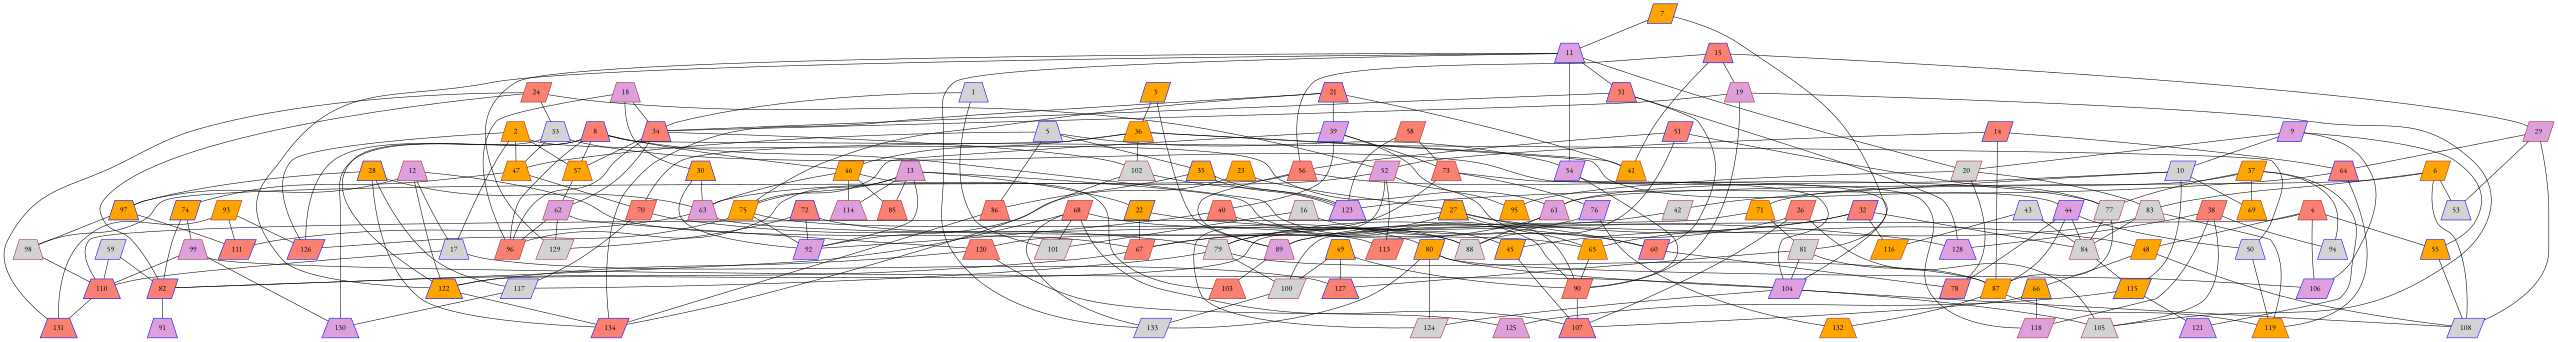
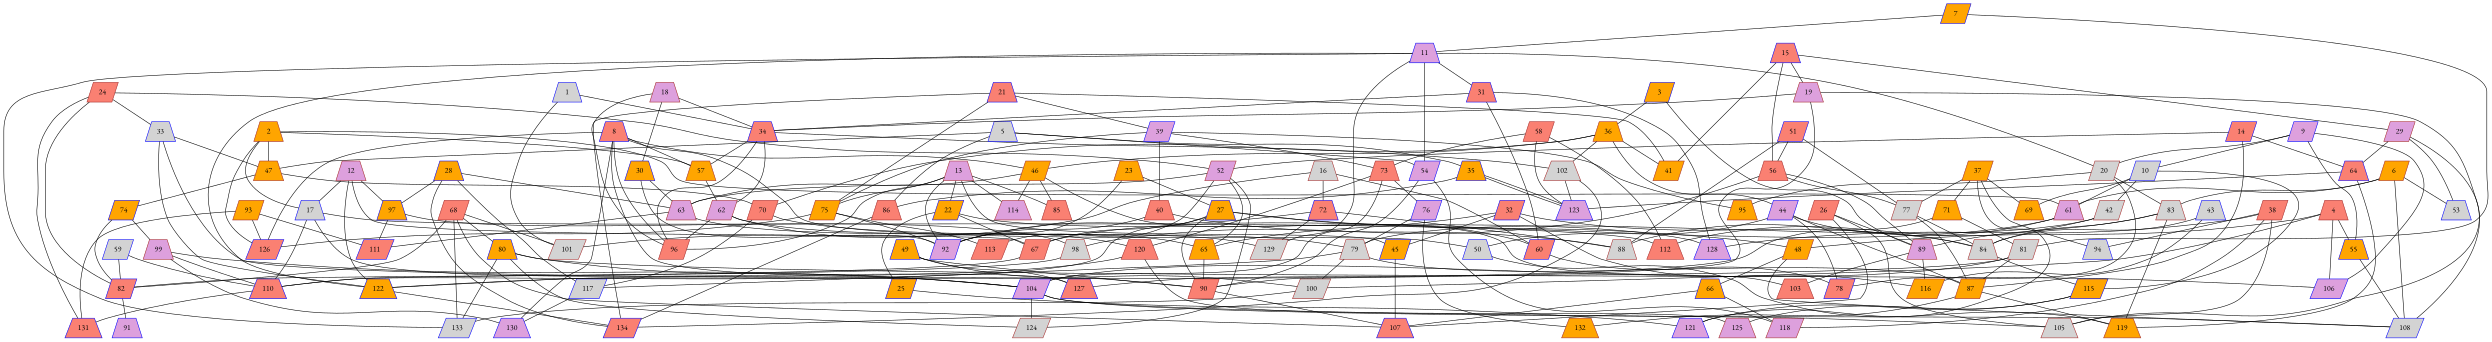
(1631, 171) -> (1669, 171)
none -> (1323, 189)
(1429, 249) -> (502, 249)
none -> (1665, 249)
none -> (1924, 269)
none -> (901, 289)
